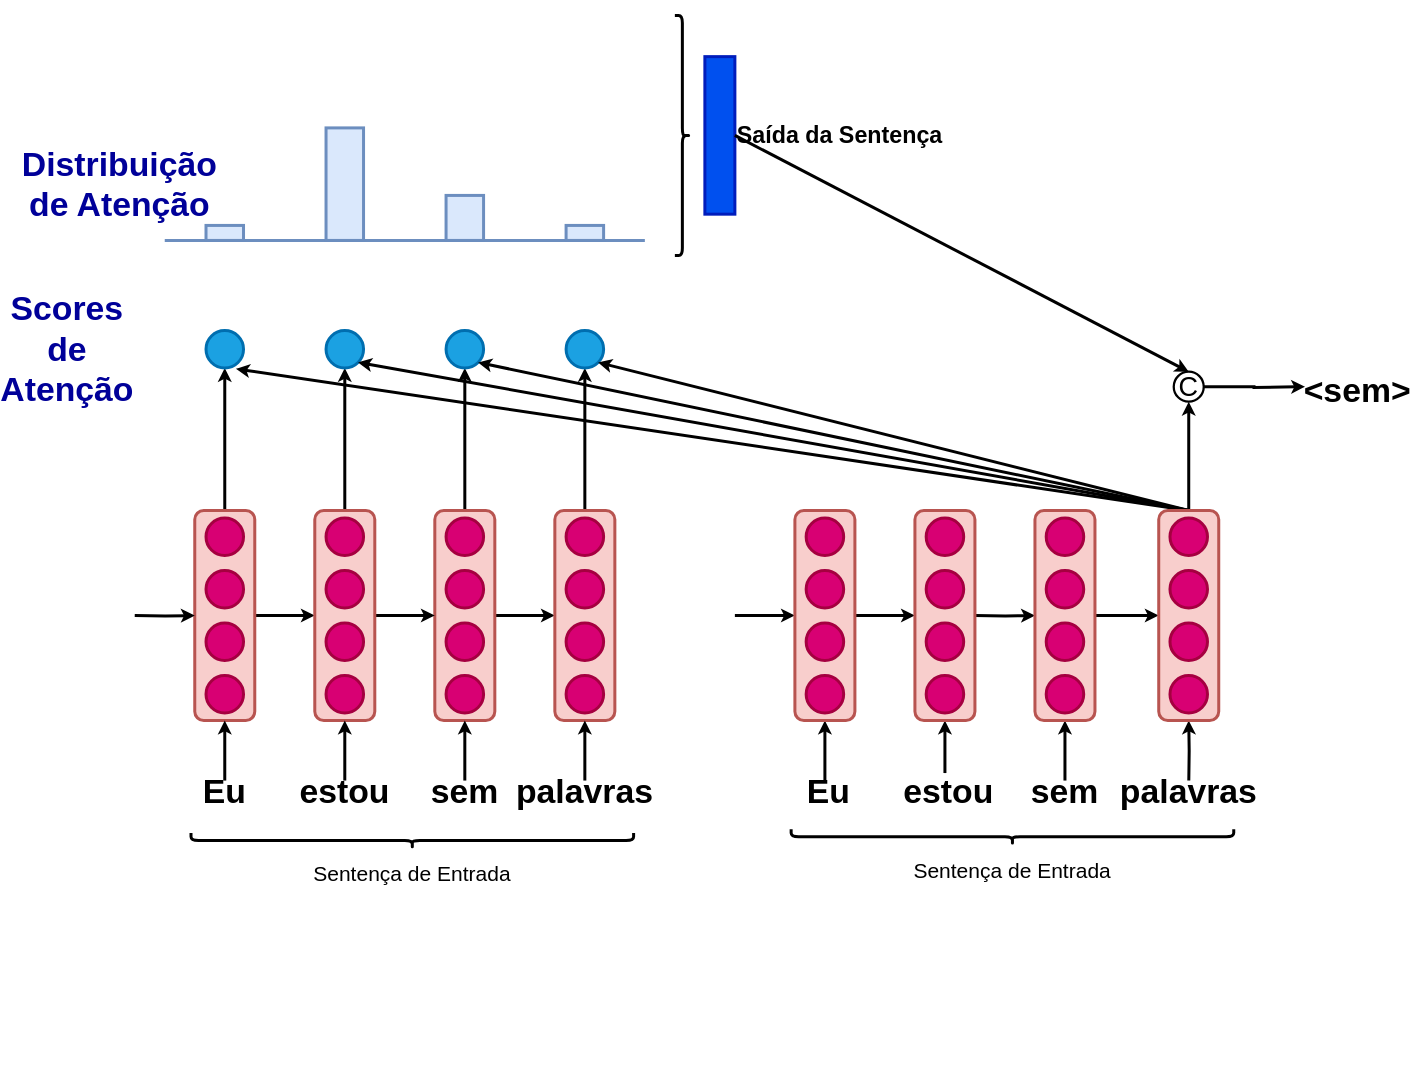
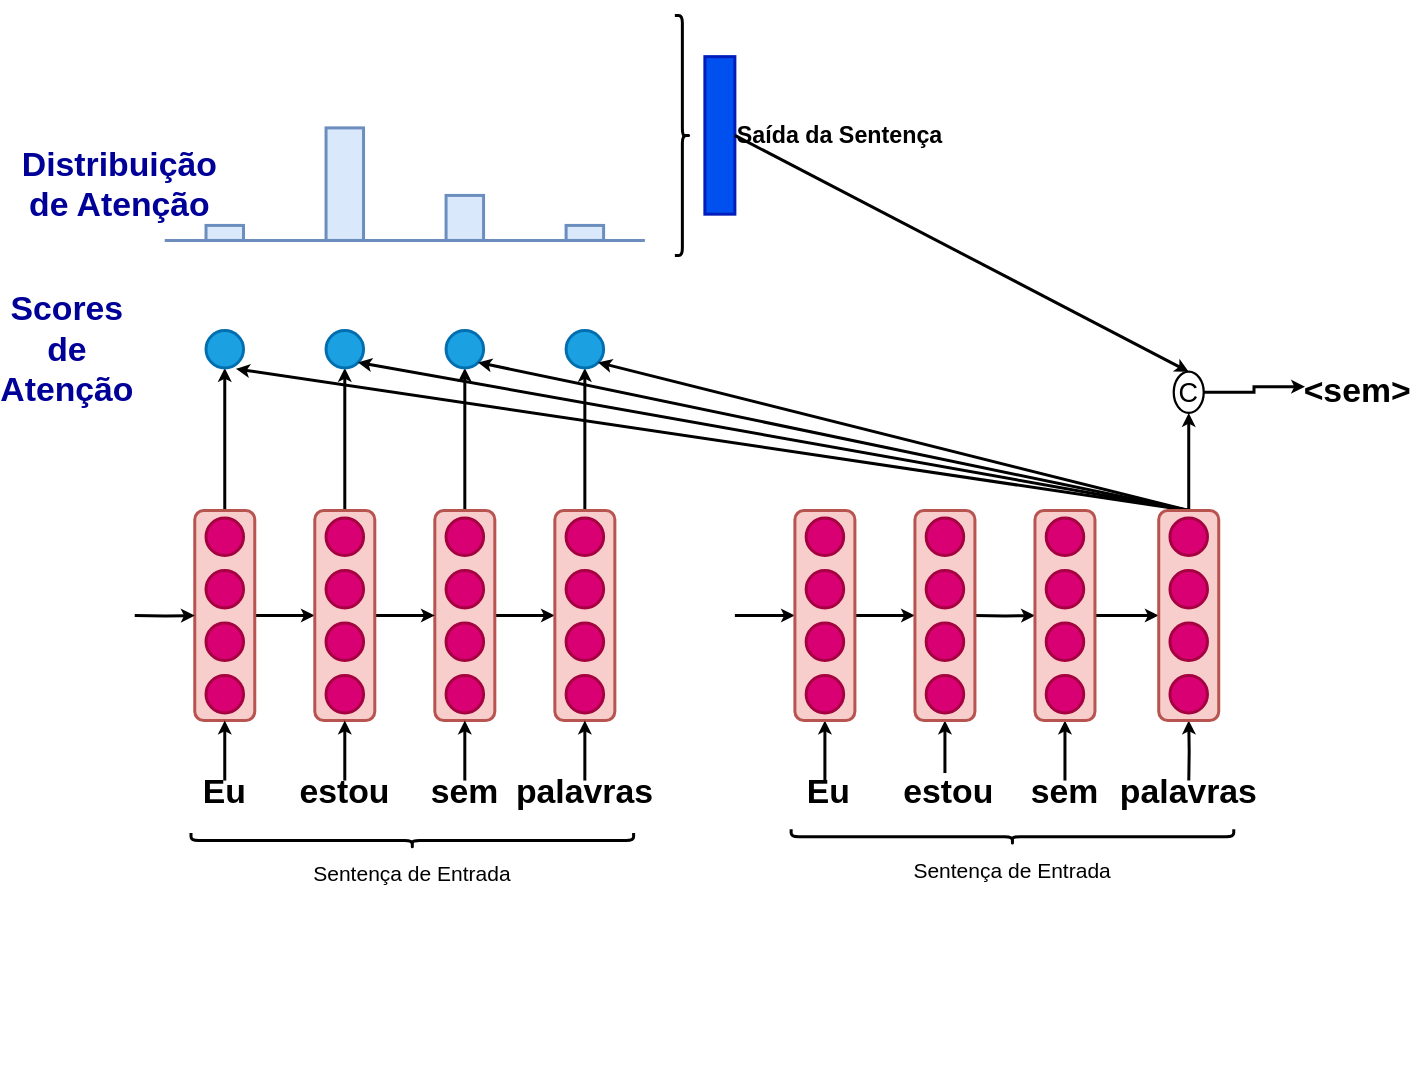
(1188, 387) -> (1188, 392)
